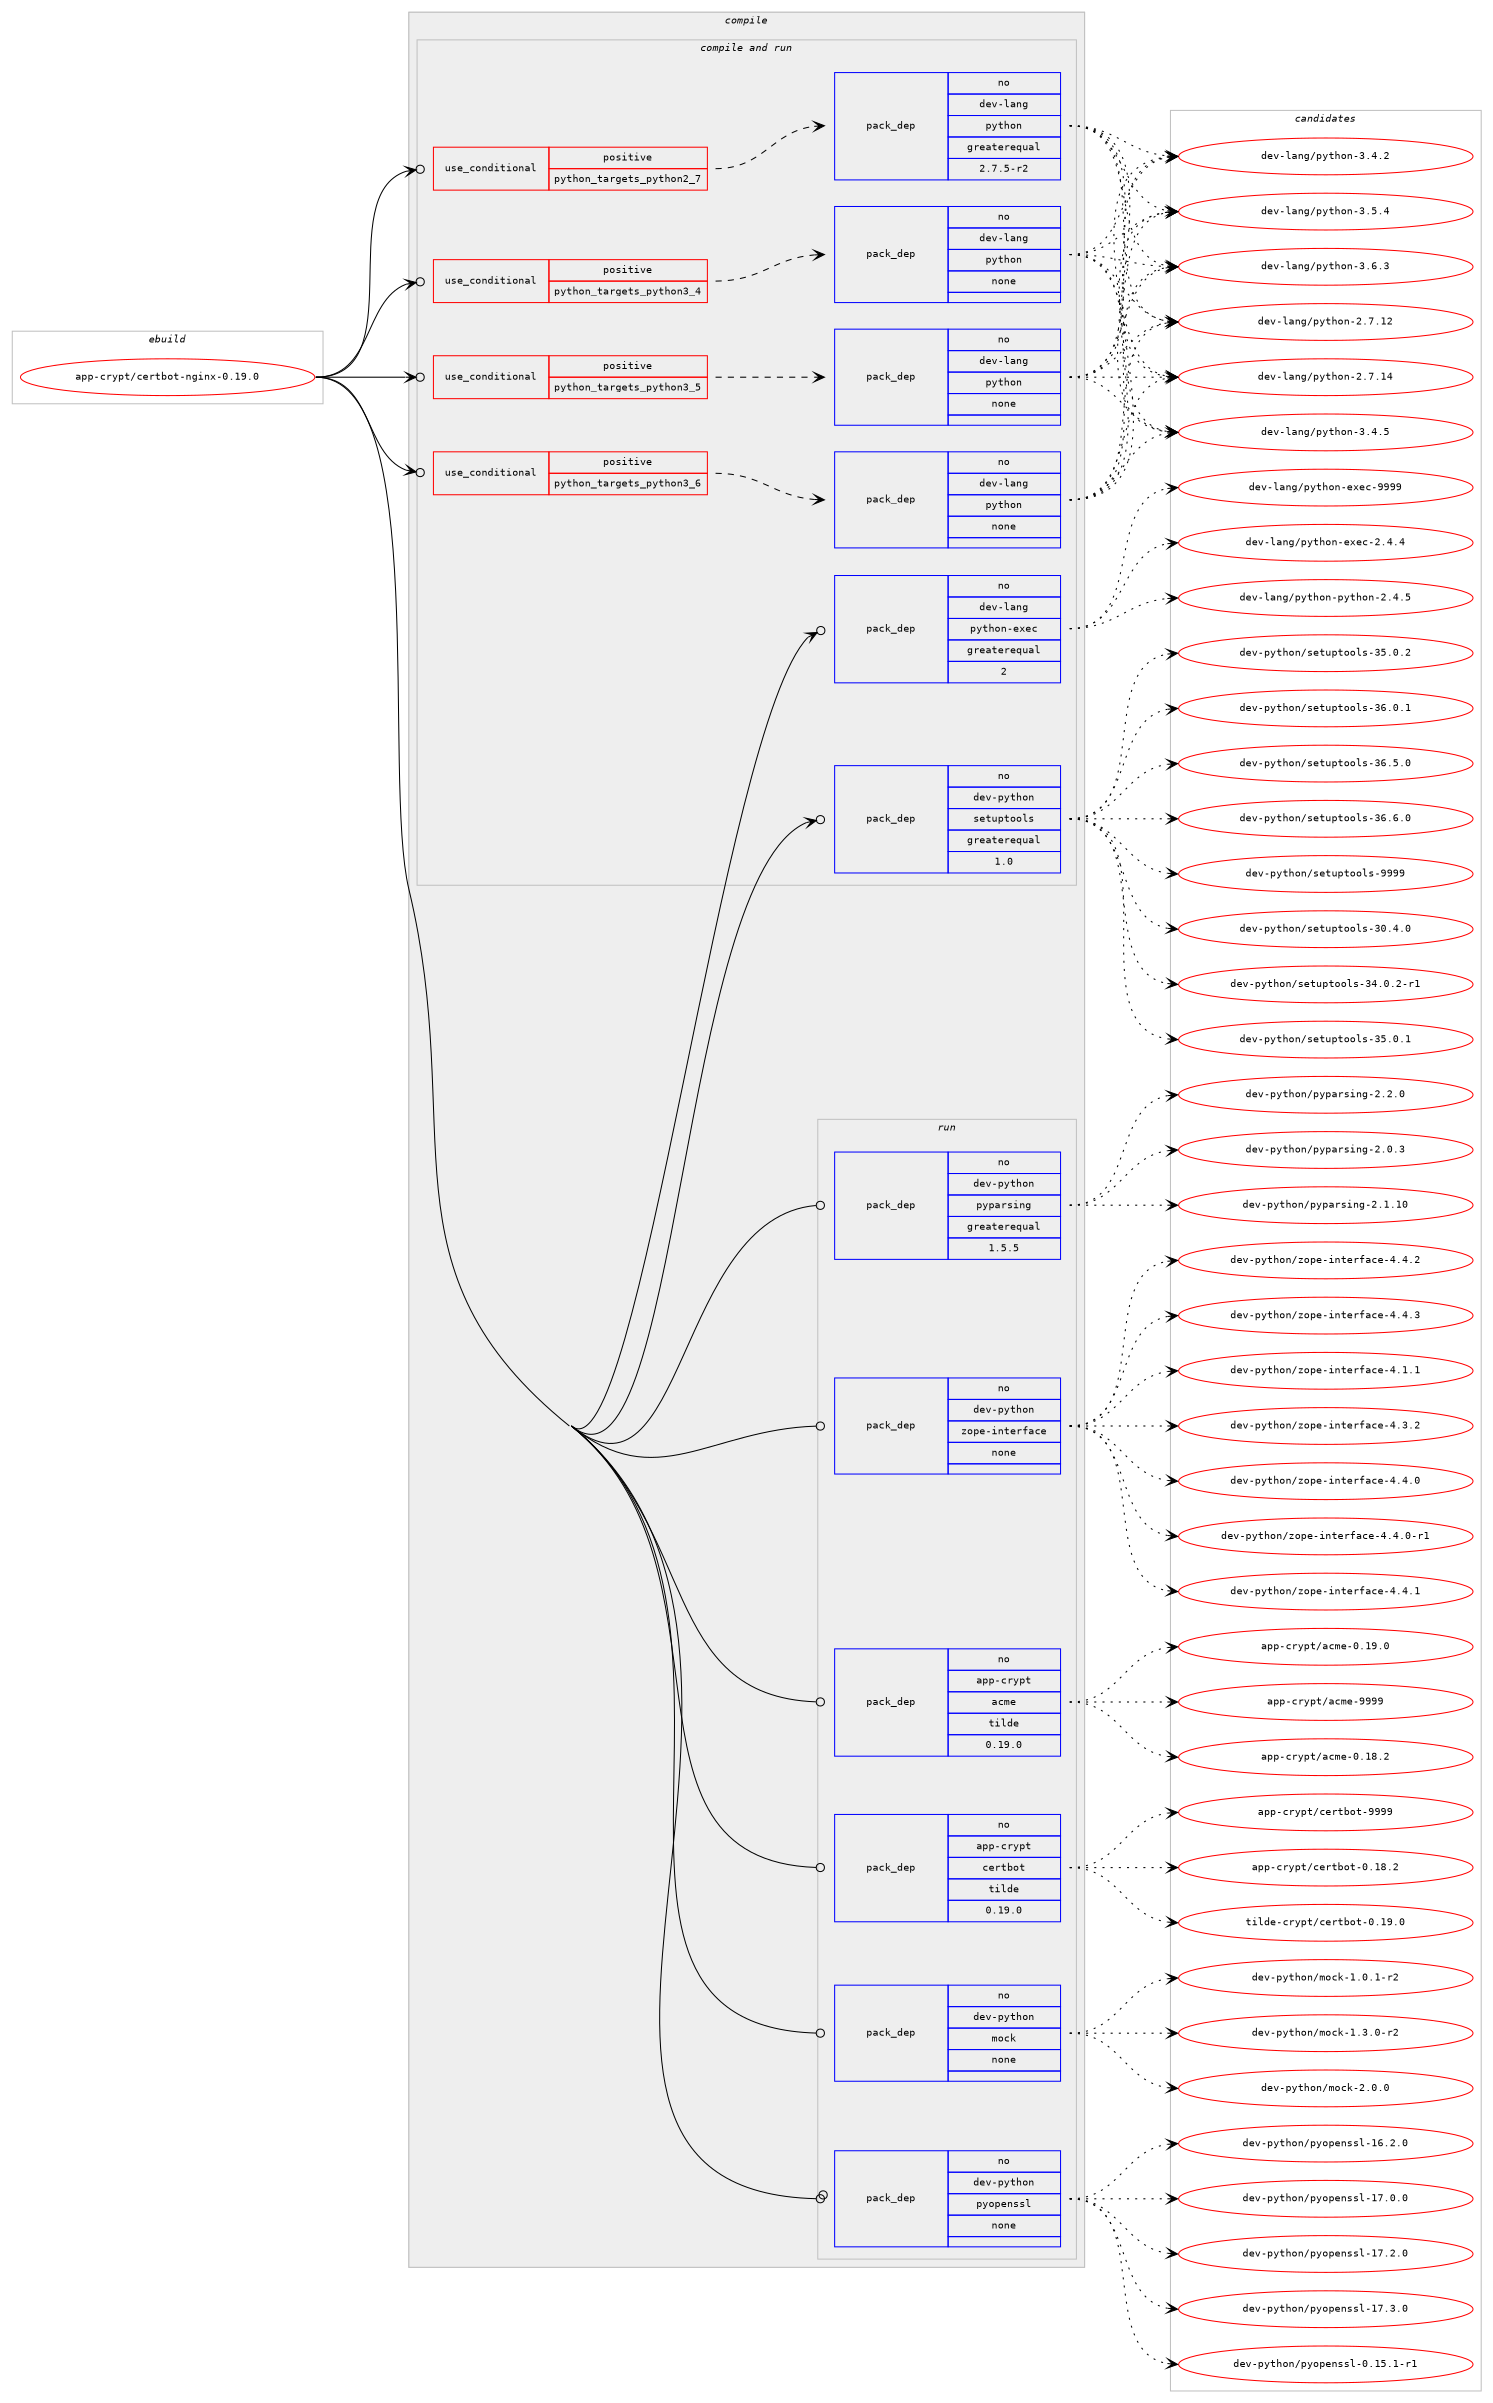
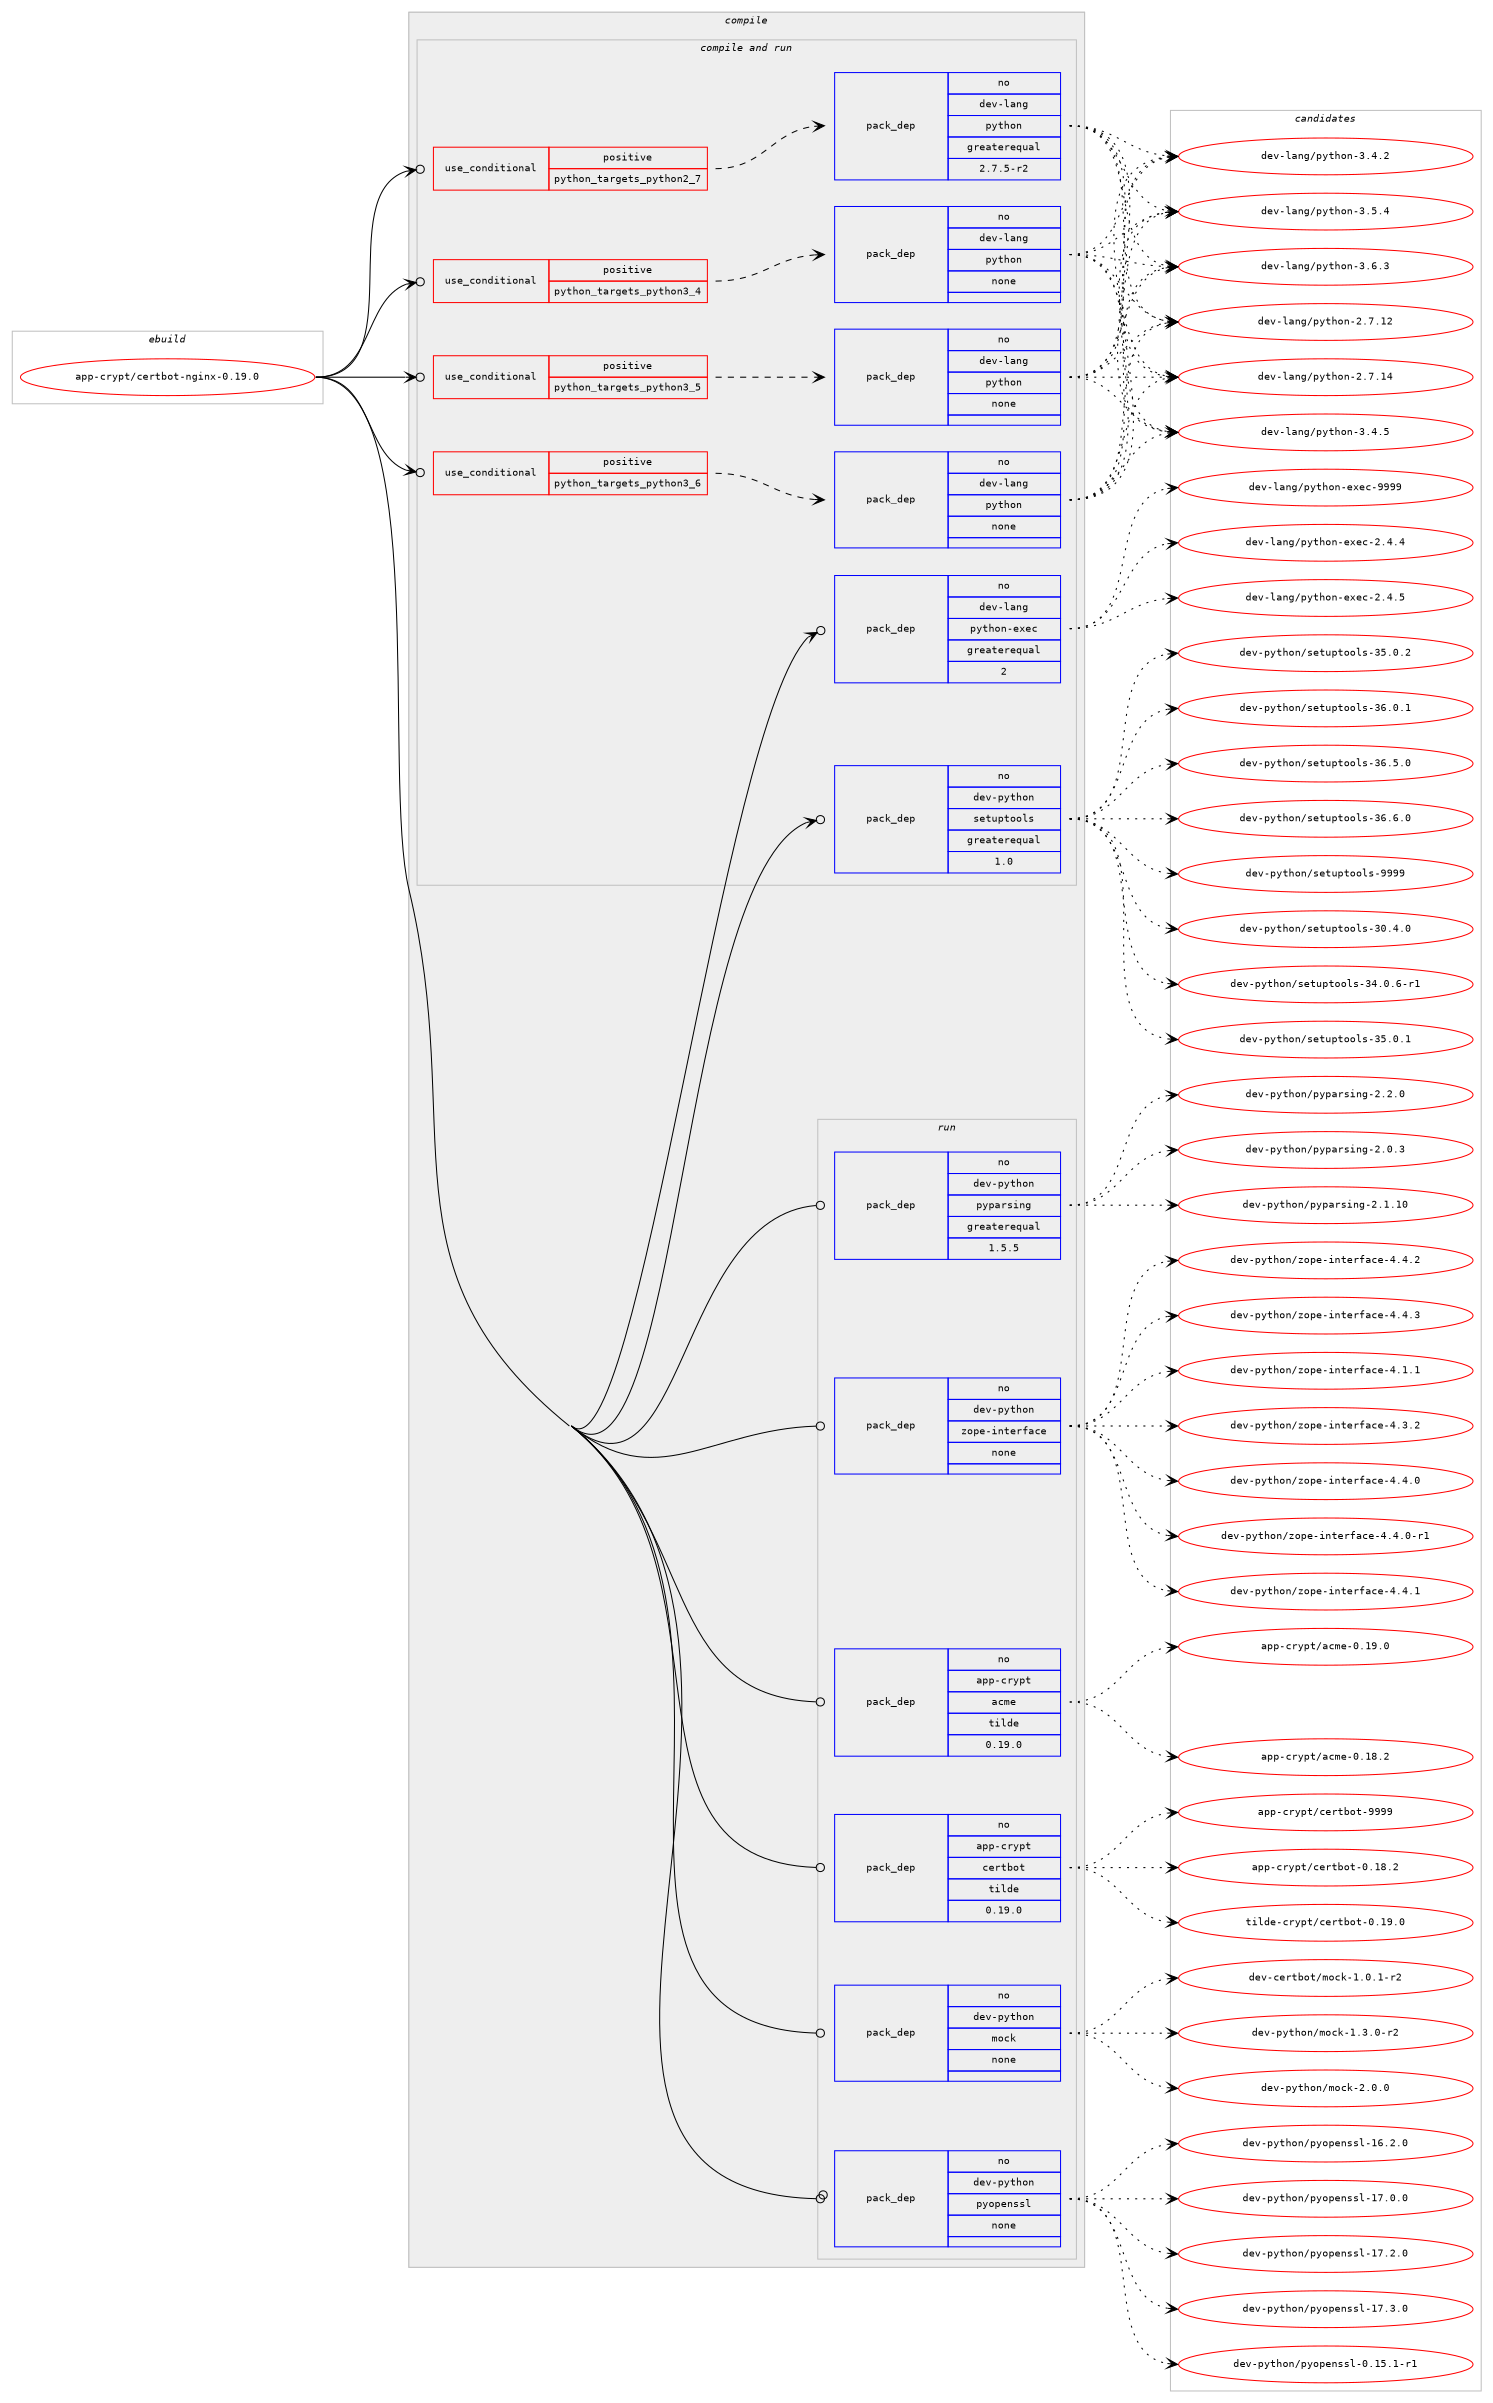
(1326, 598) -> (1326, 598)
(1326, 984) -> (1326, 984)
(1326, 1702) -> none
(1326, 1978) -> (1326, 1978)
